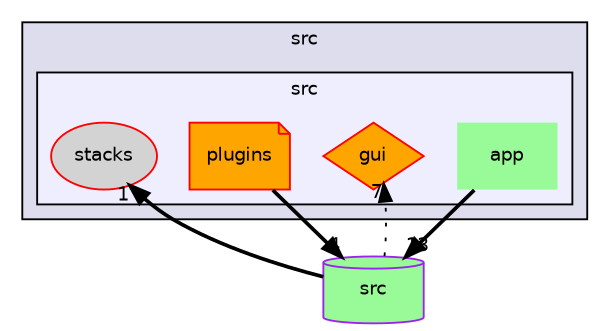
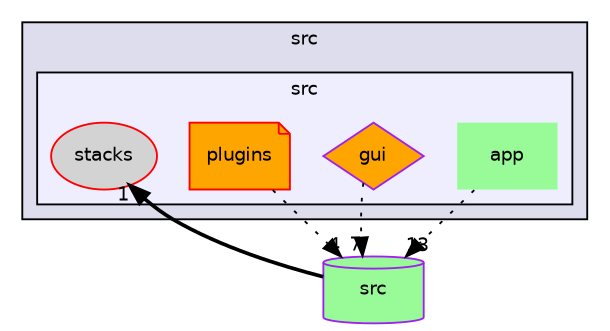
(374, 156) -> (374, 156)
(300, 217) -> (300, 217)
(447, 217) -> (447, 217)
(386, 232) -> (361, 210)
